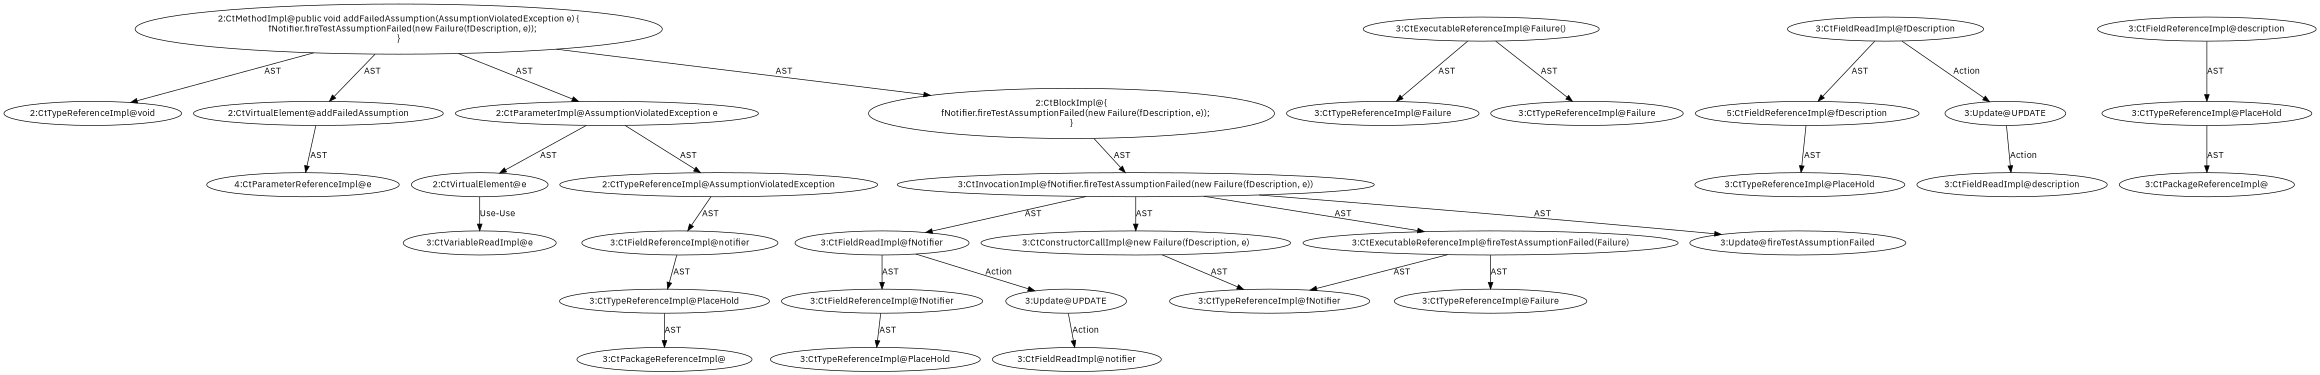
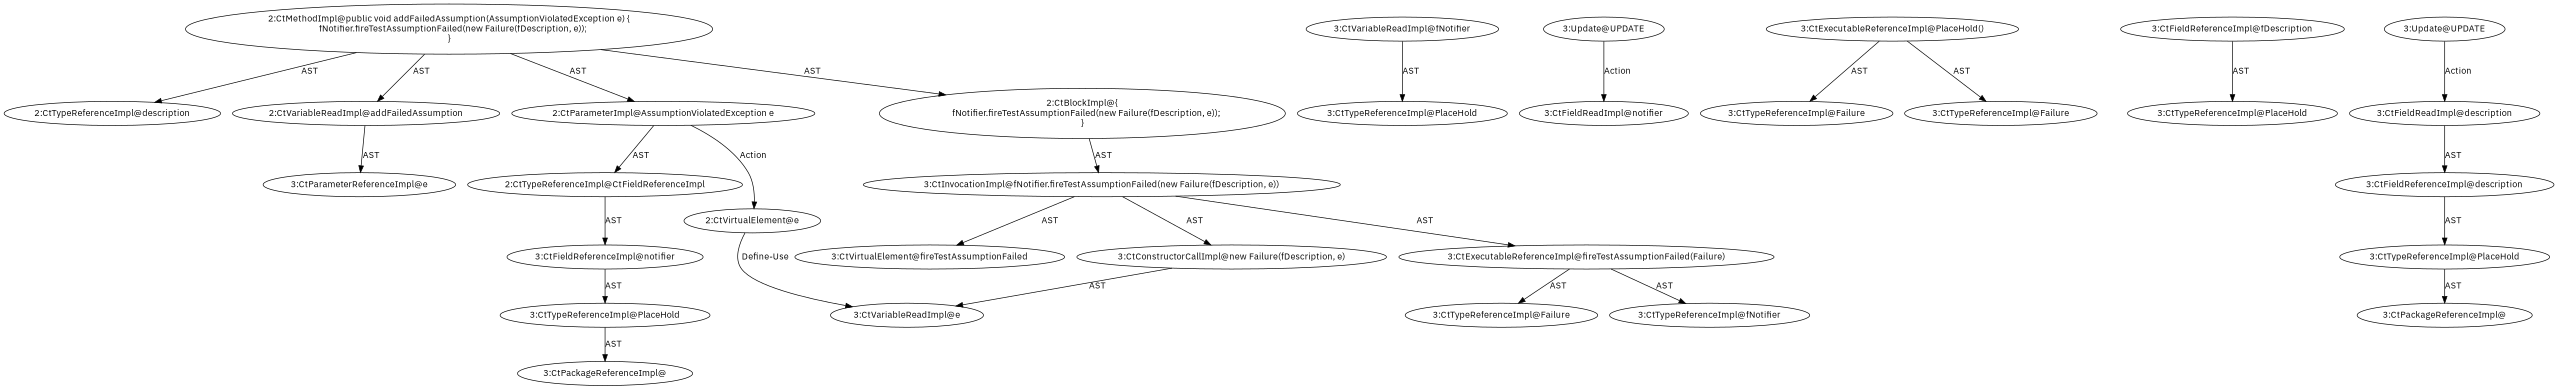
(1481, 29) -> (1892, 29)
(1886, 29) -> none
(93, 113) -> (112, 113)
(318, 113) -> (366, 113)
(1807, 113) -> (2232, 29)
none -> (2445, 146)
(549, 156) -> (753, 156)
(303, 185) -> (359, 185)
(719, 185) -> (605, 185)
(498, 214) -> (765, 257)
(882, 243) -> none
(1798, 243) -> (930, 257)
(1200, 271) -> (1067, 286)
(882, 301) -> (1402, 29)
